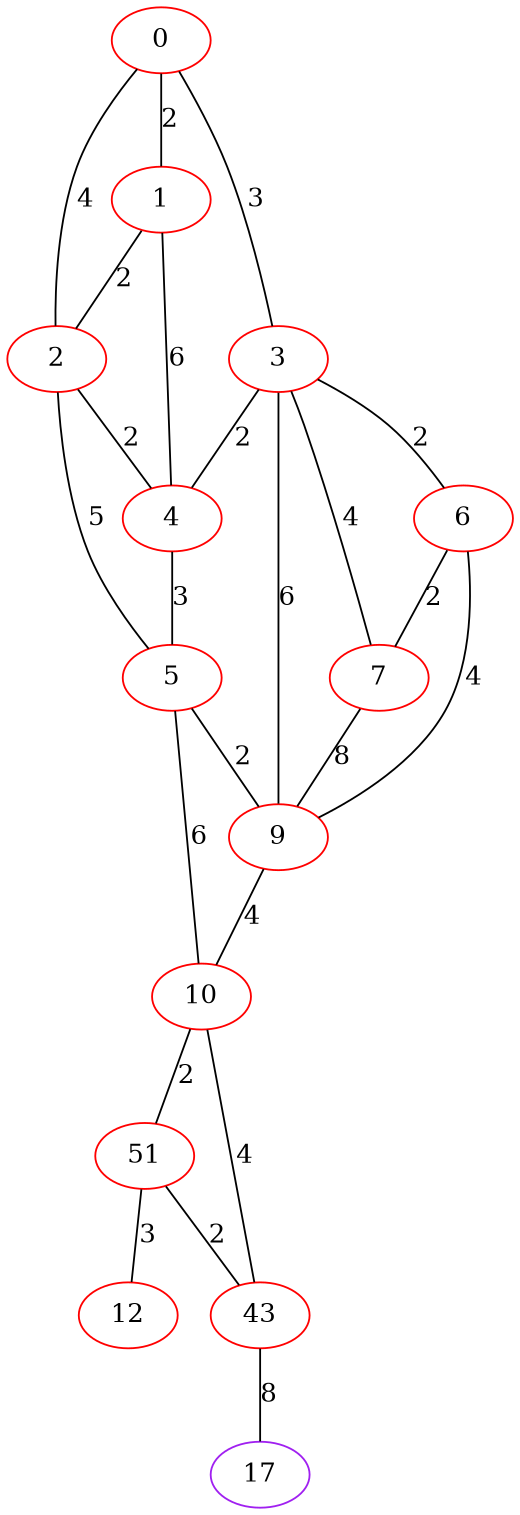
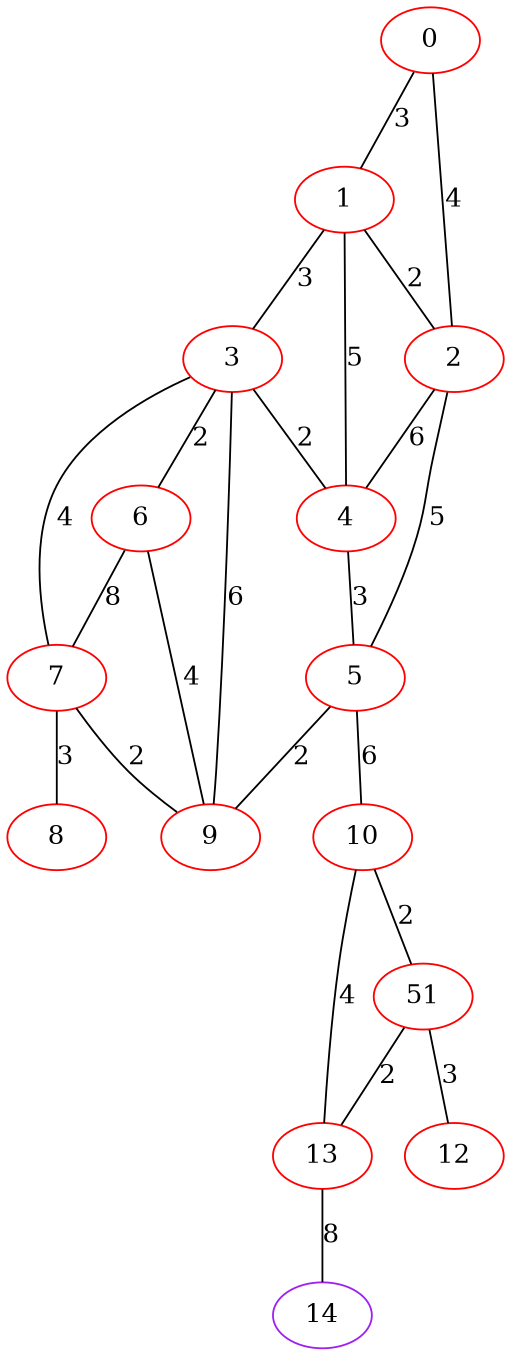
(170, 120) -> (403, 120)
(237, 195) -> (288, 279)
(178, 359) -> (355, 359)
(132, 439) -> (418, 439)
(434, 598) -> (114, 598)
(343, 758) -> (137, 758)
none -> (57, 837)
(240, 917) -> none
(260, 1315) -> (322, 1156)
(260, 1475) -> (322, 1315)
